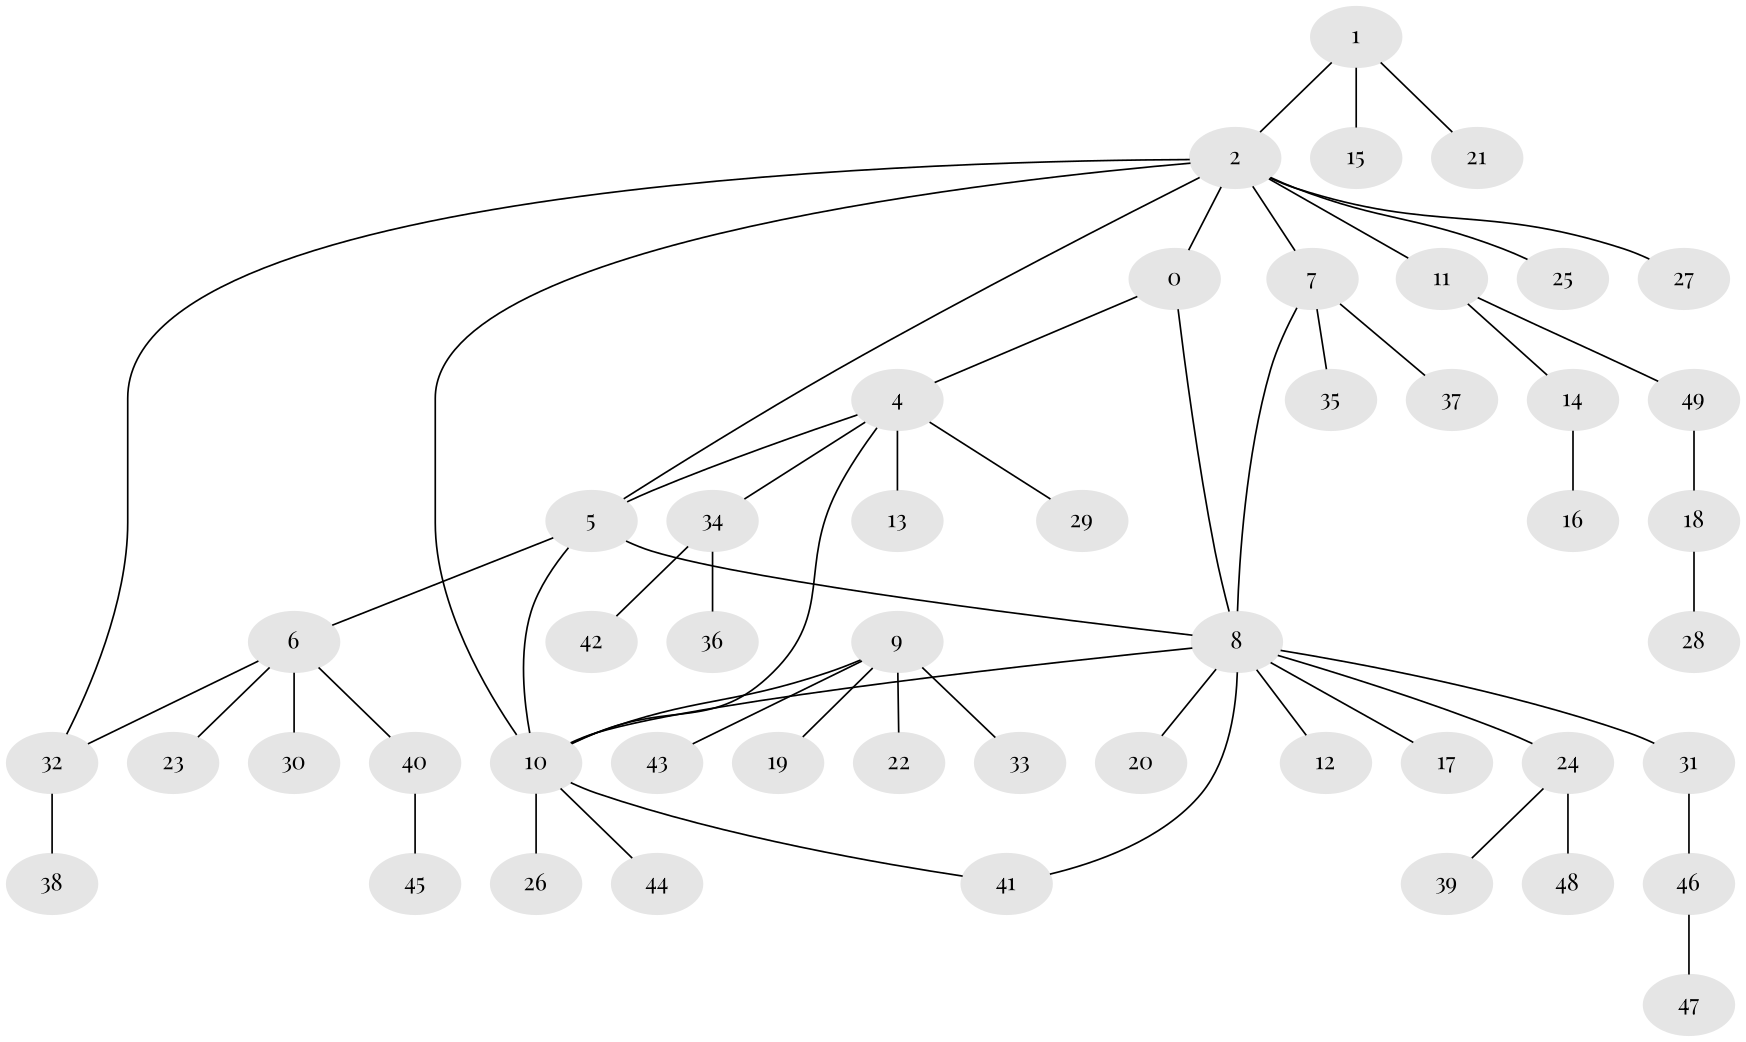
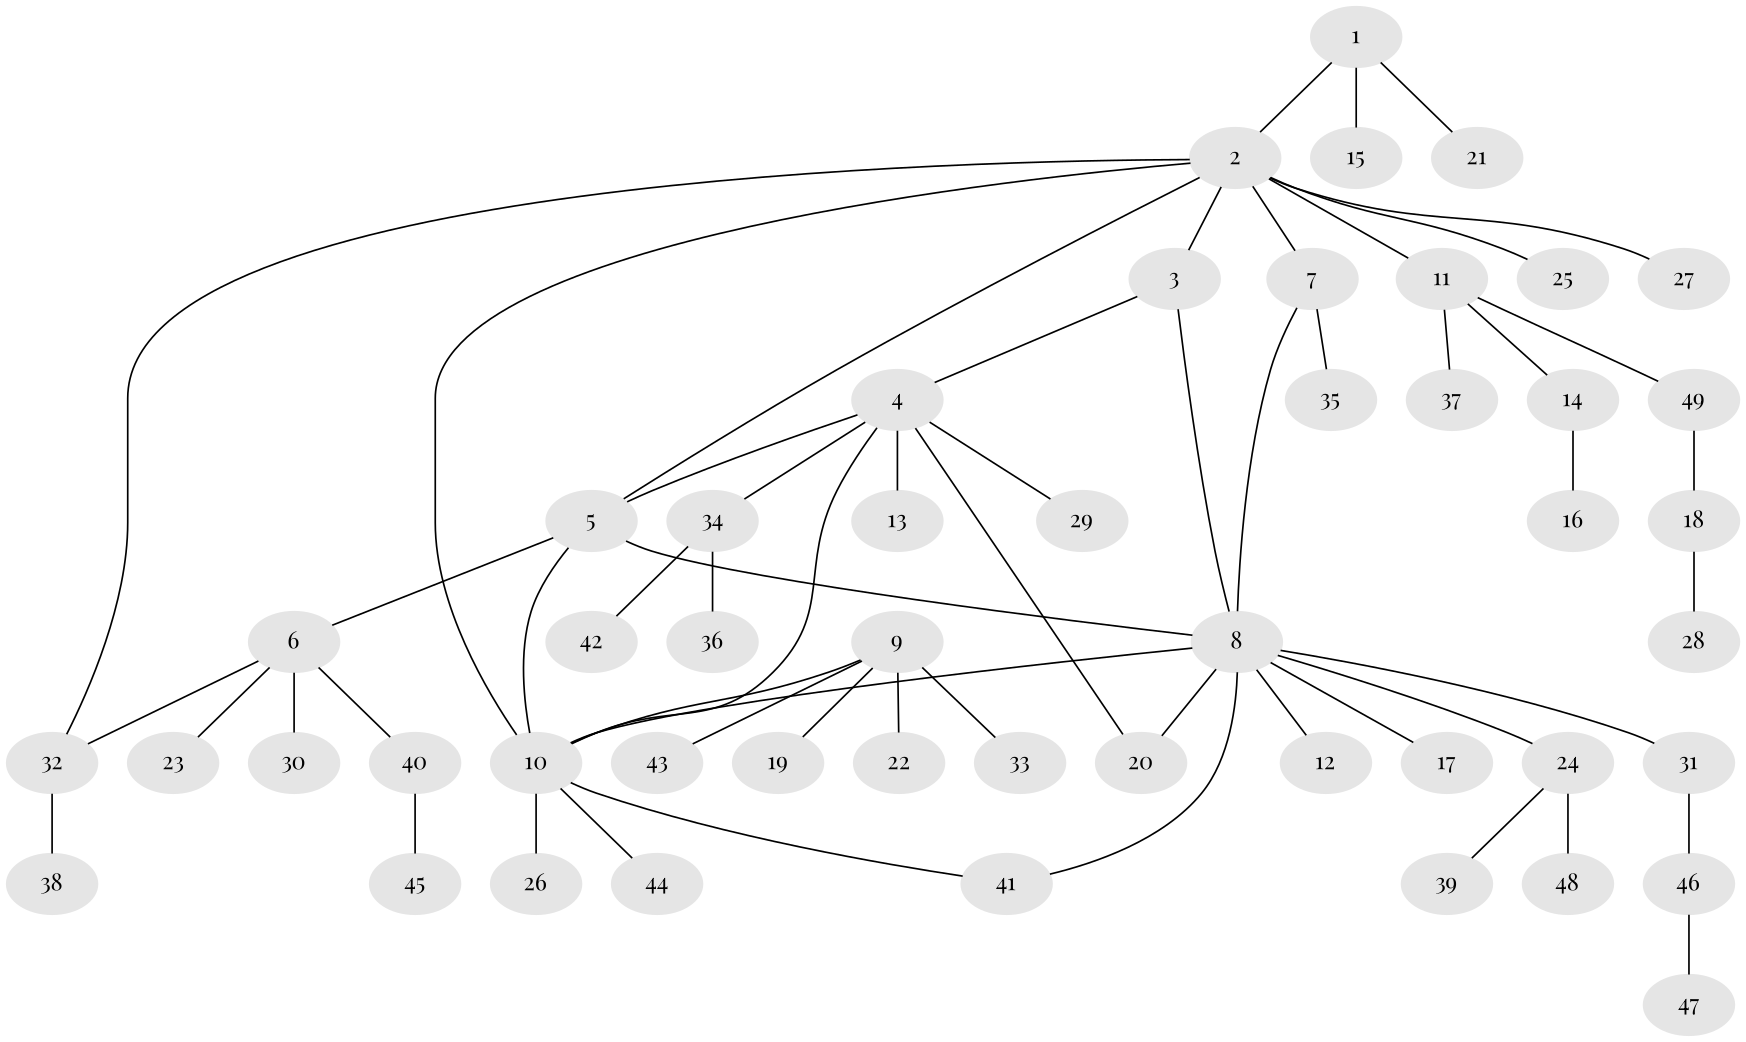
(1175, 279) -> (1175, 279)
(1383, 340) -> (1447, 340)
none -> (1019, 581)
